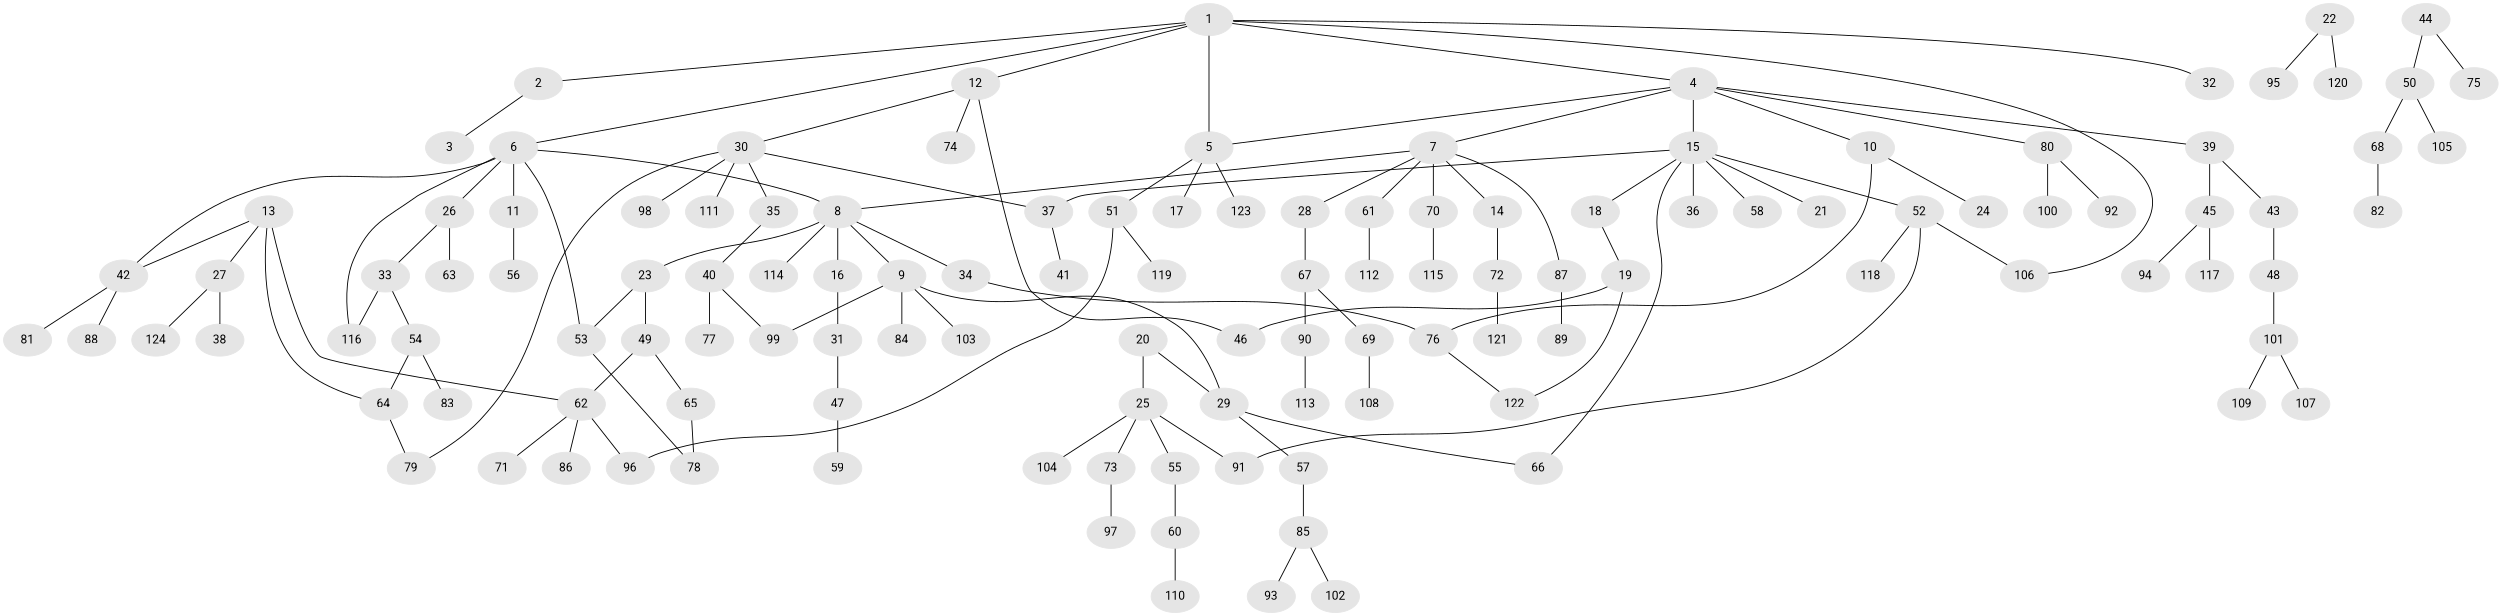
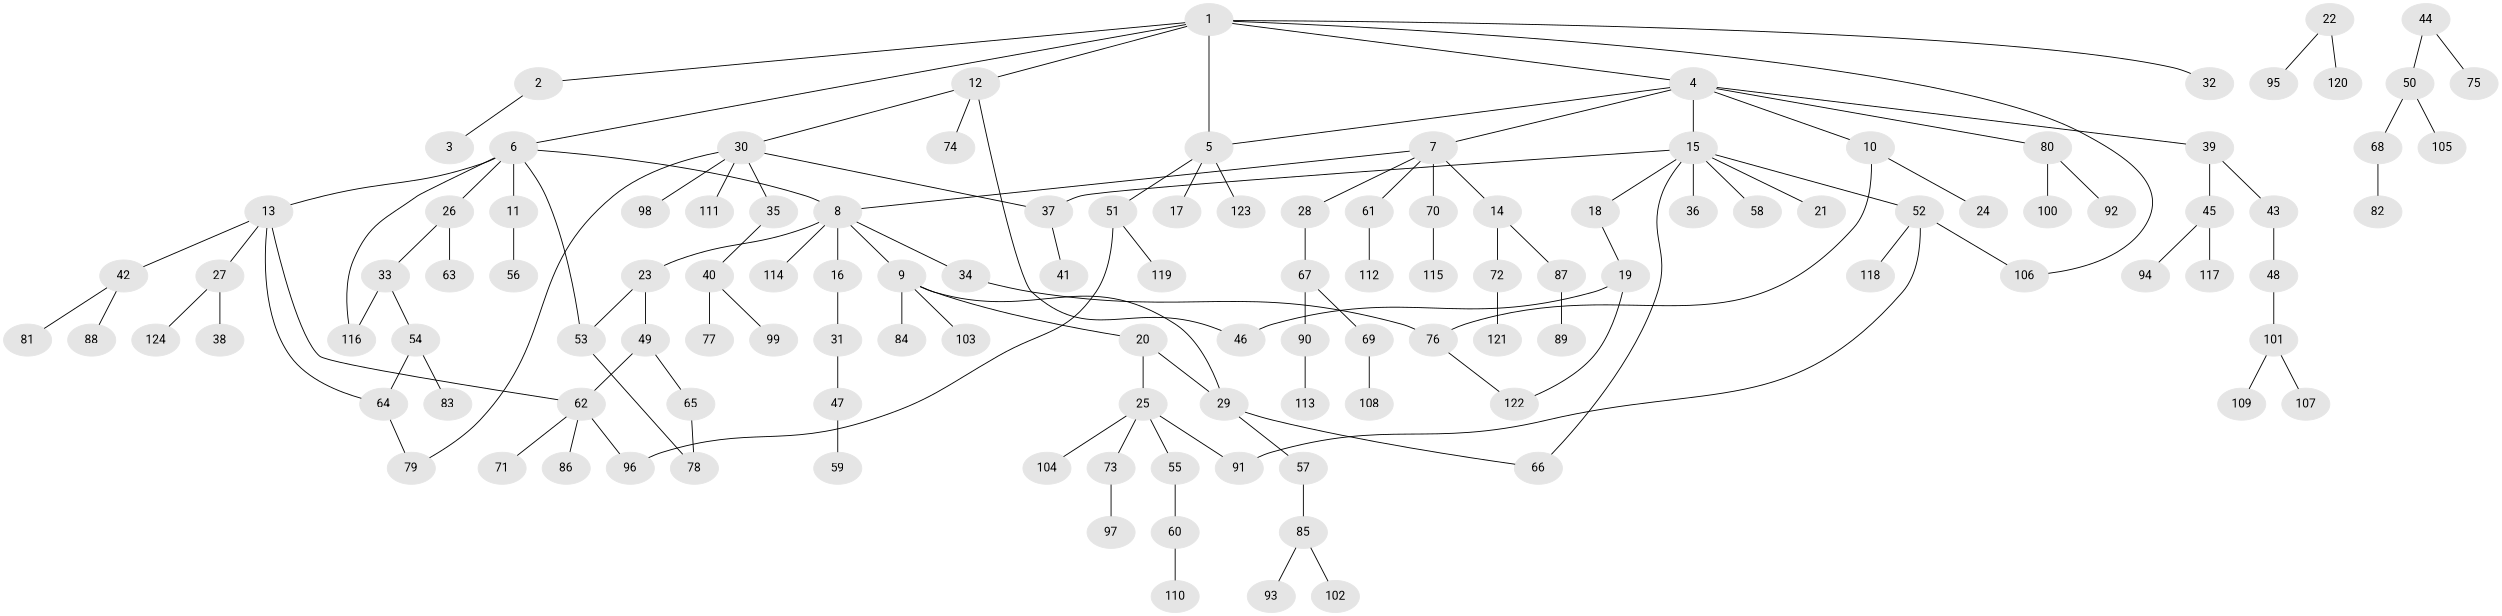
(306, 178) -> (394, 183)
(1524, 191) -> (1529, 244)
(845, 305) -> (1019, 316)
